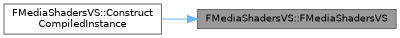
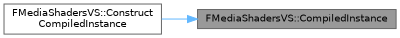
(297, 19) -> (297, 19)
